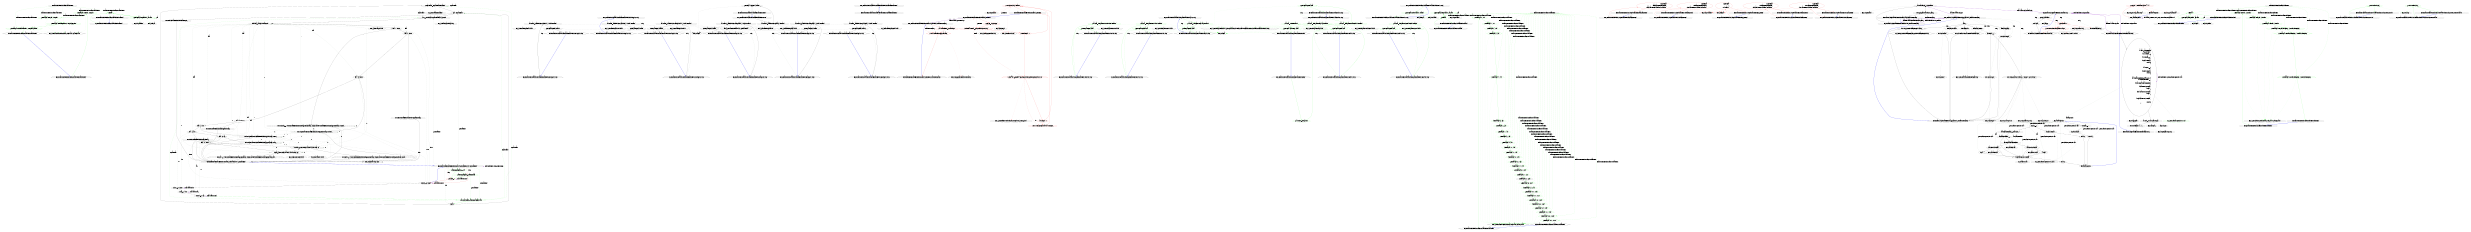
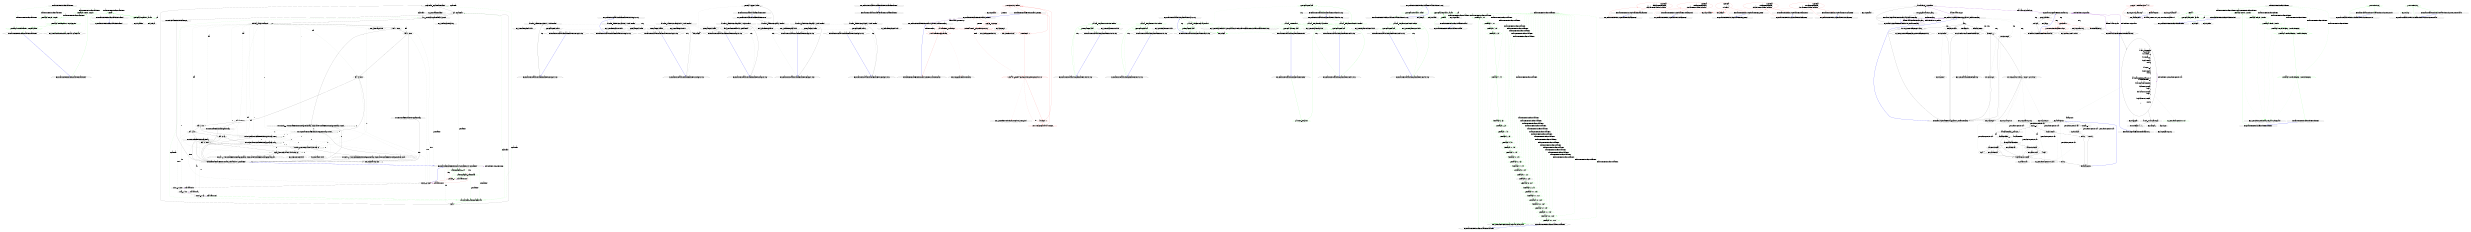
(1514, 22) -> none
(2005, 29) -> none
(179, 162) -> (179, 162)
